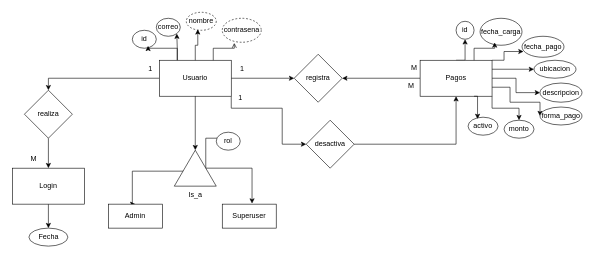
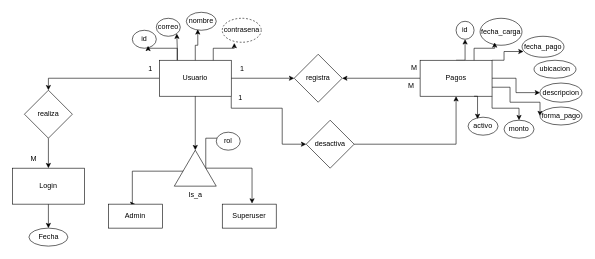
(201, 21) -> (201, 21)
(234, 48) -> (233, 48)
(528, 69) -> none
